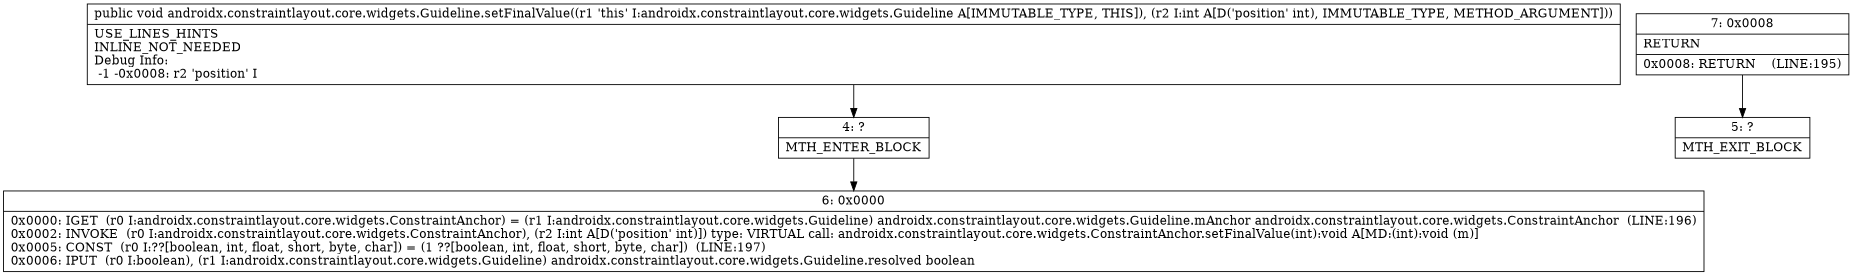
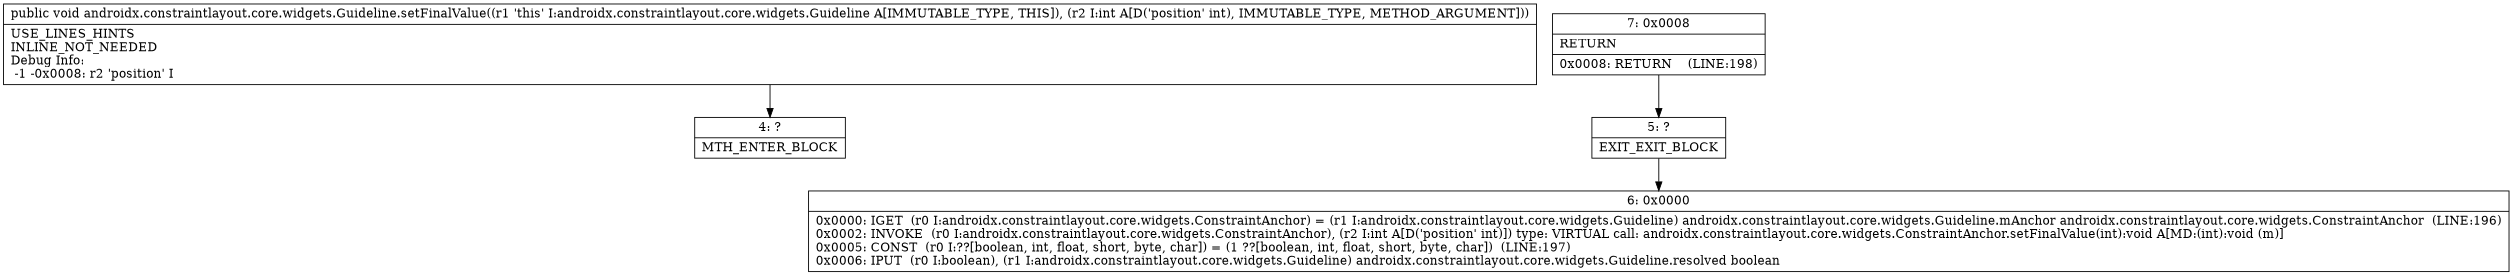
(1743, 64) -> (1659, 64)
(1743, 148) -> (1659, 148)
(854, 170) -> (1659, 170)
